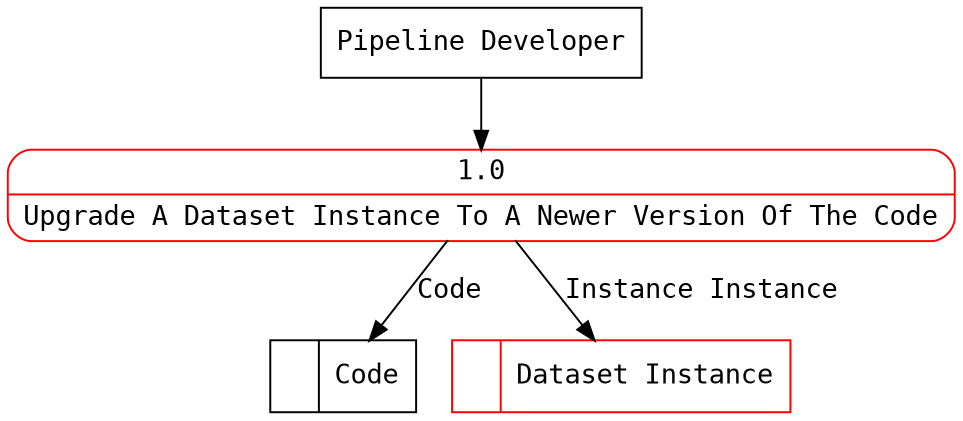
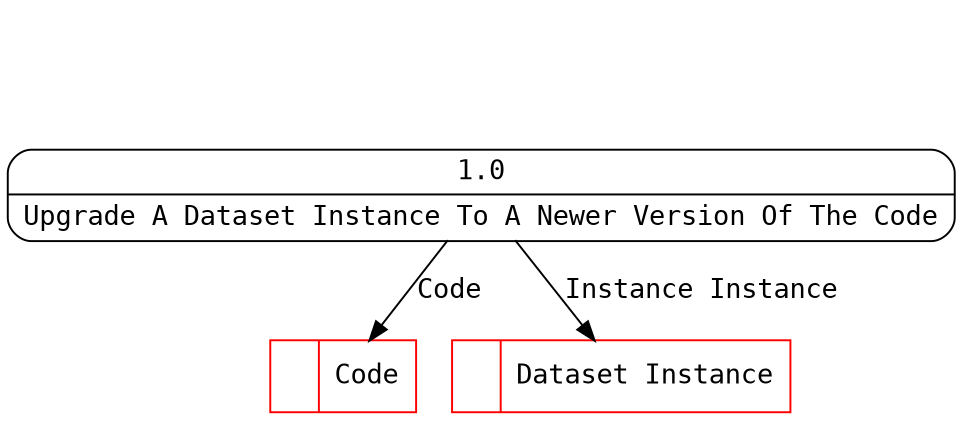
(481, 43) -> none
(481, 195) -> (481, 195)
(343, 376) -> (343, 376)
